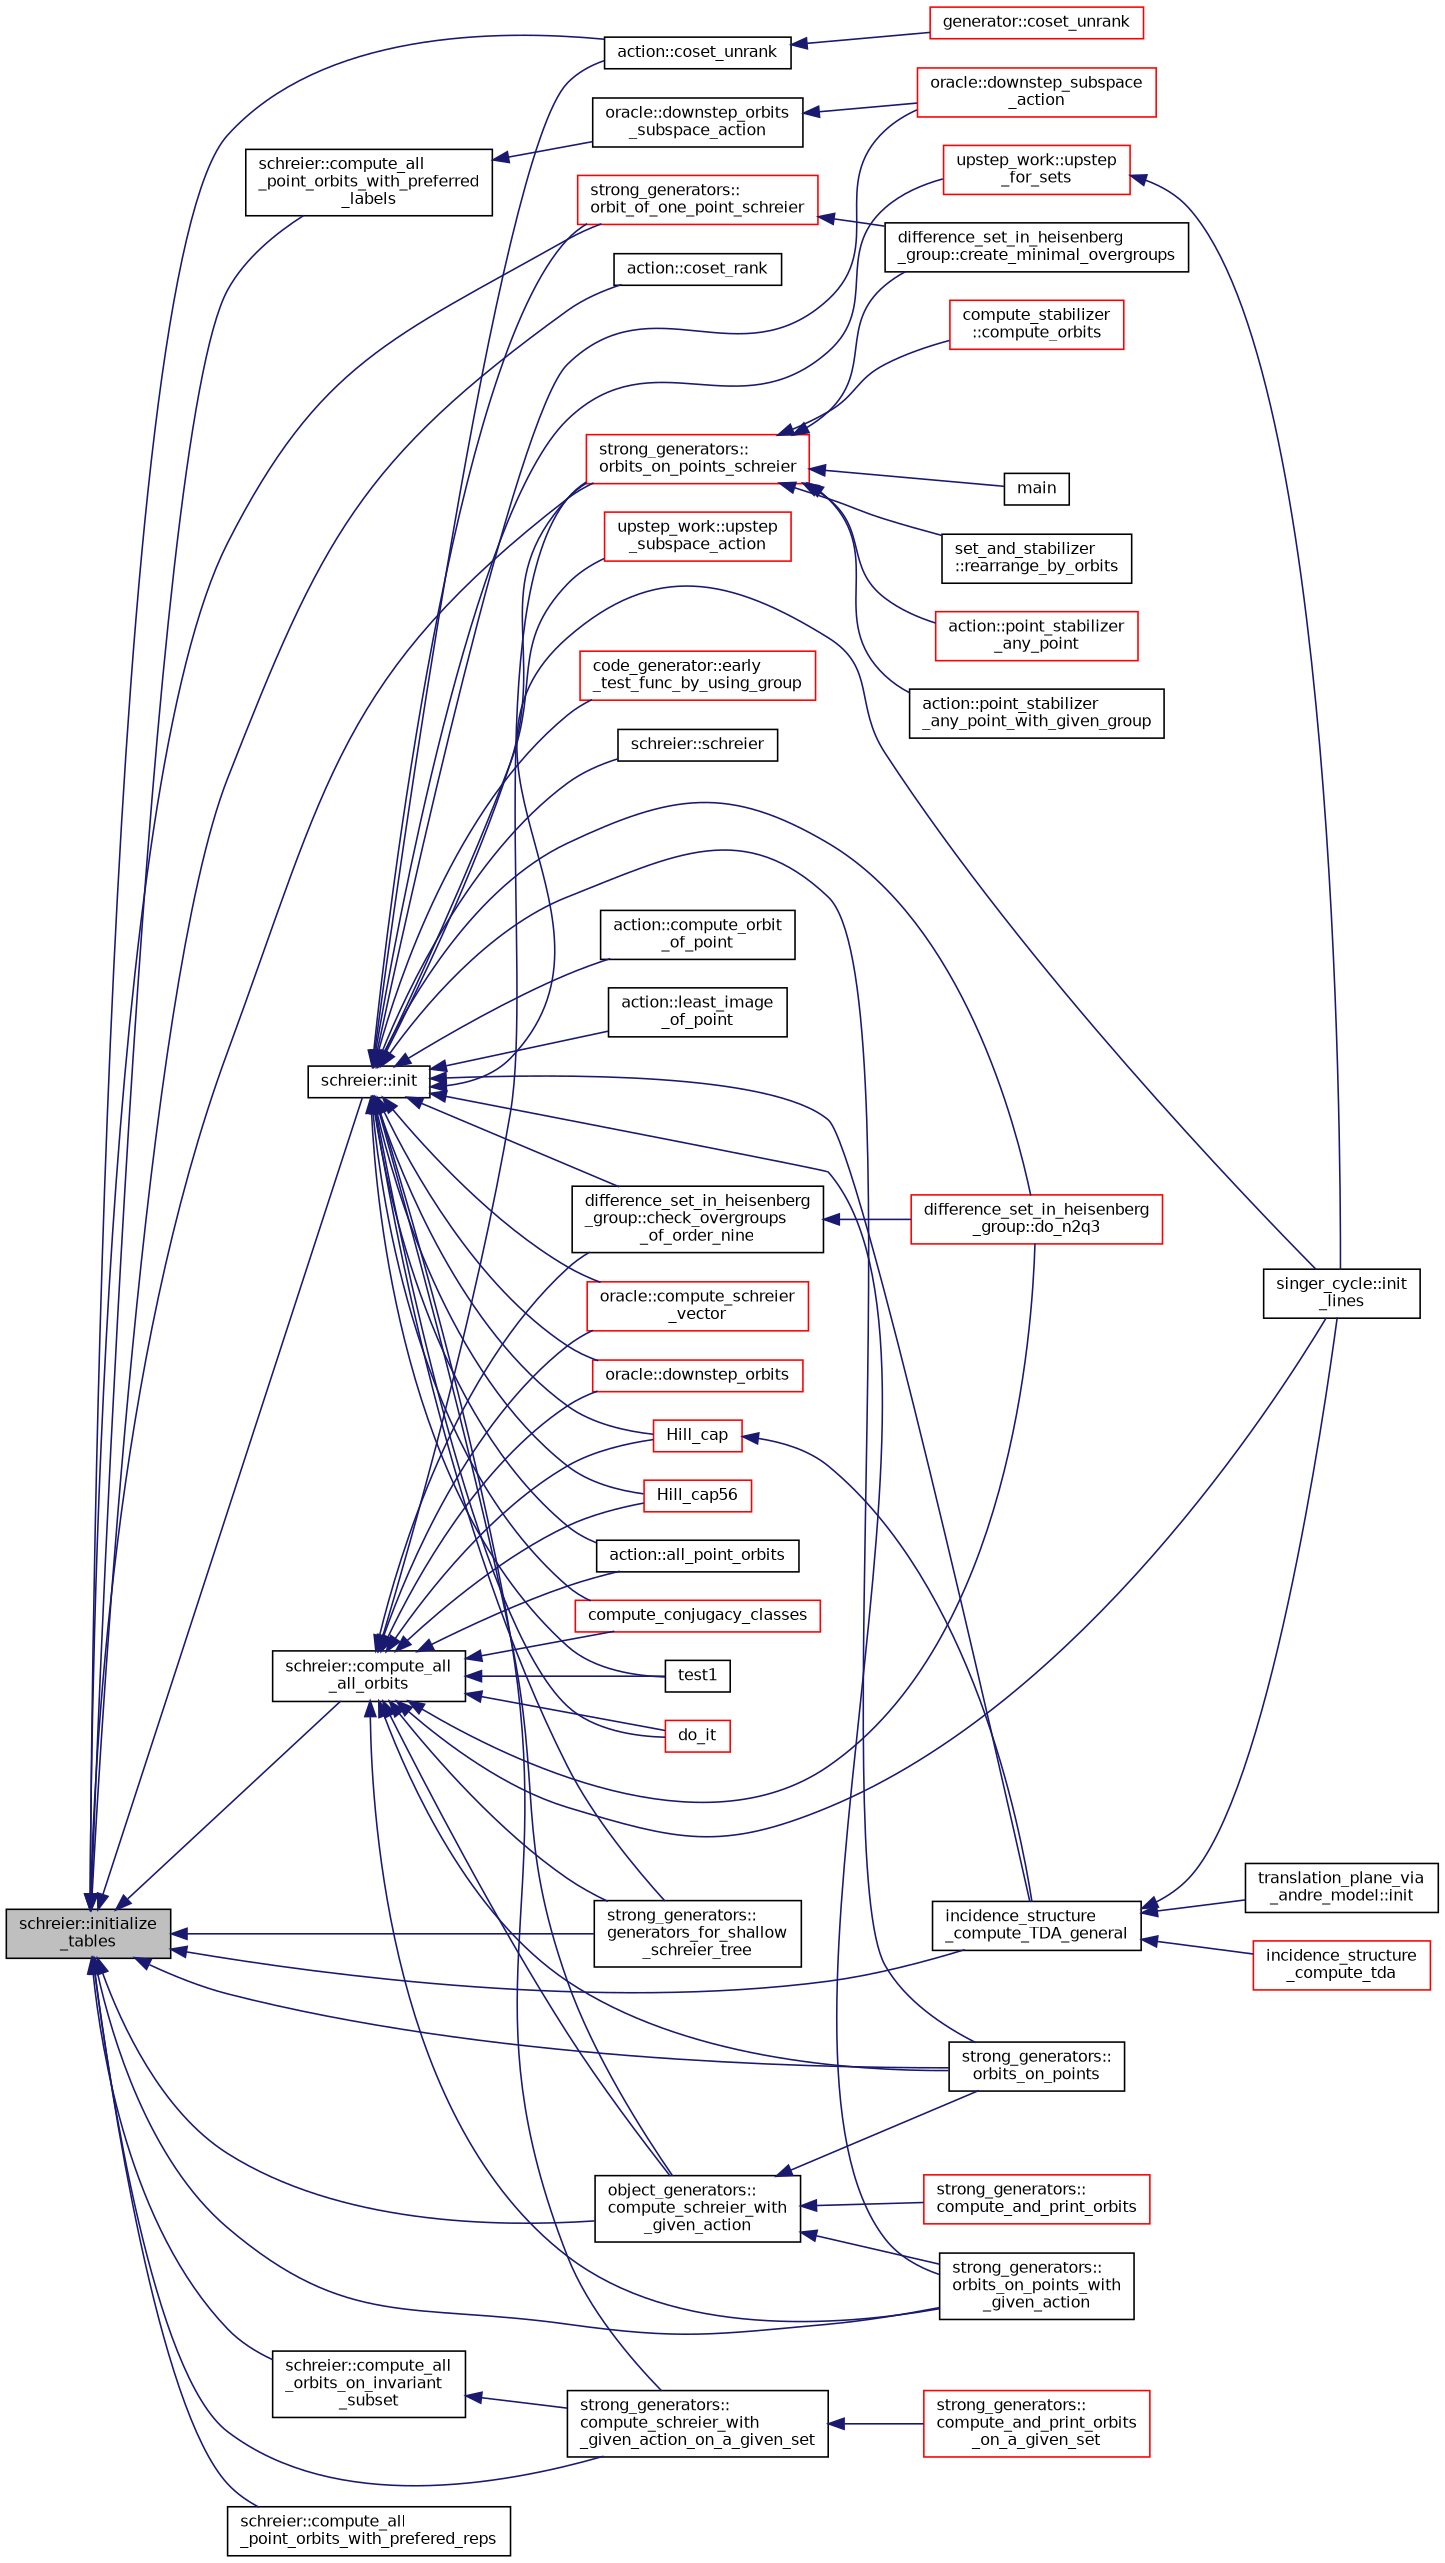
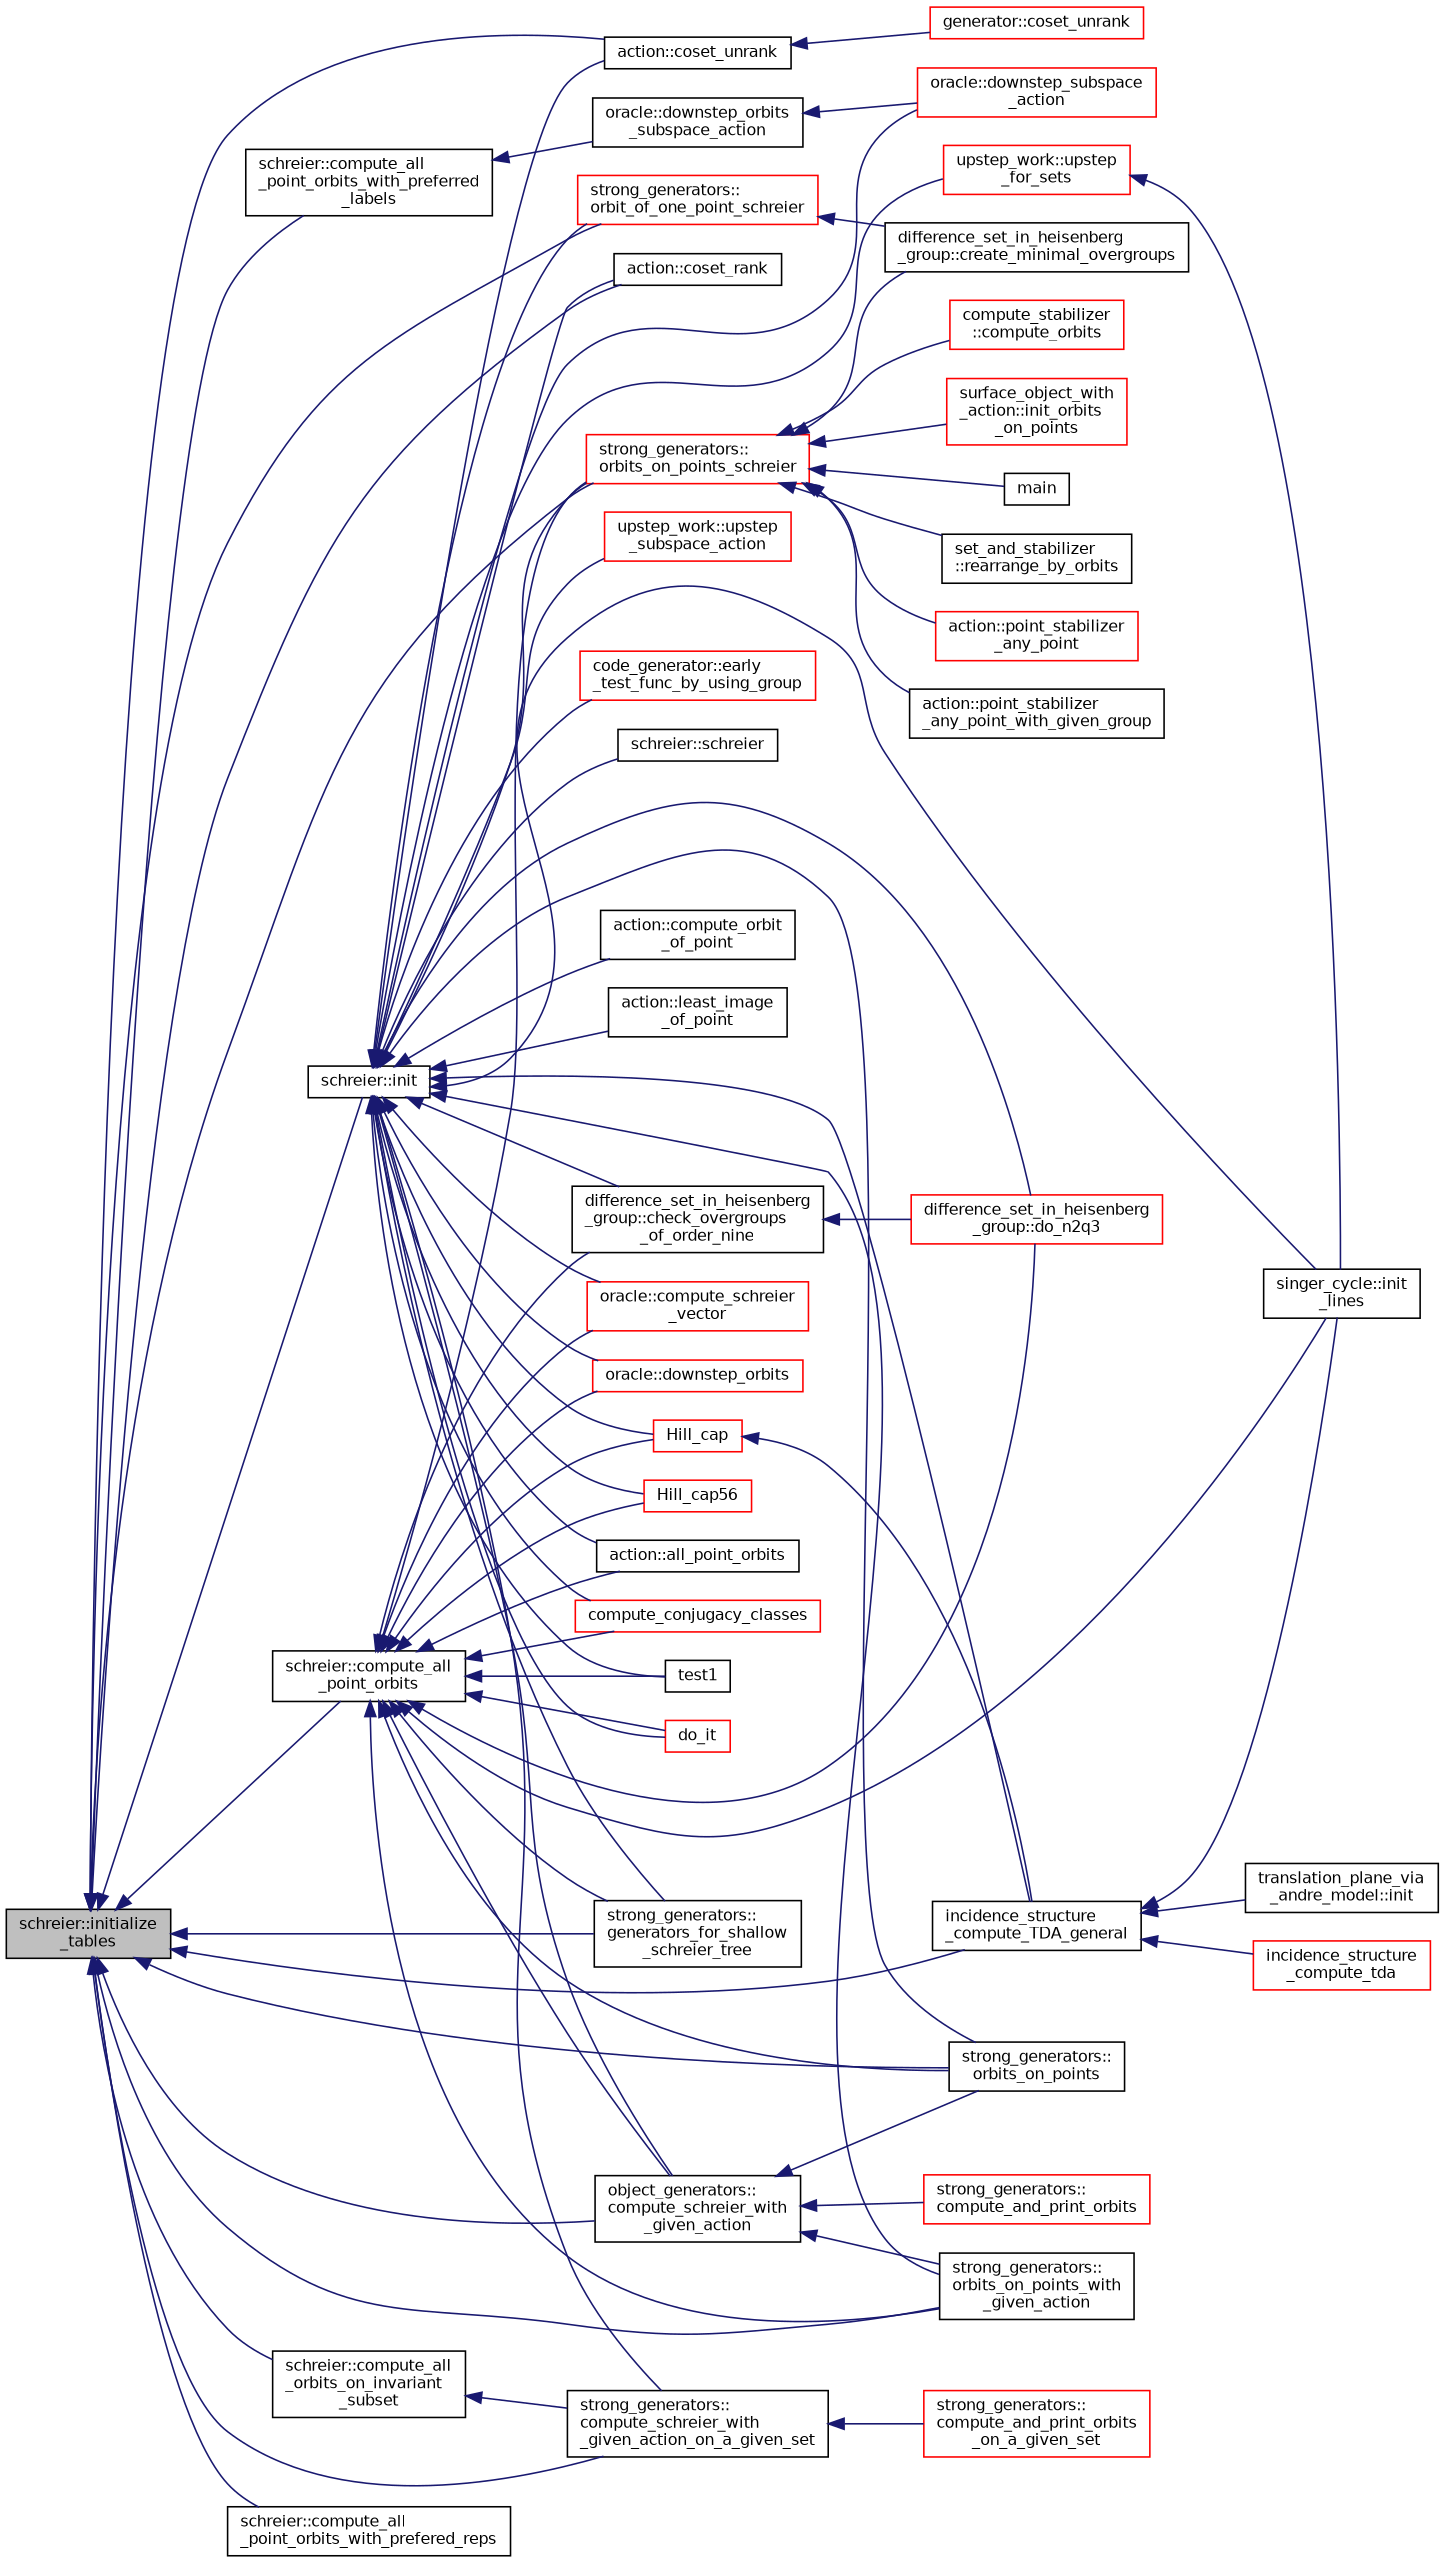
none -> (1037, 412)
none -> (475, 652)
(369, 1676) -> (369, 1676)
